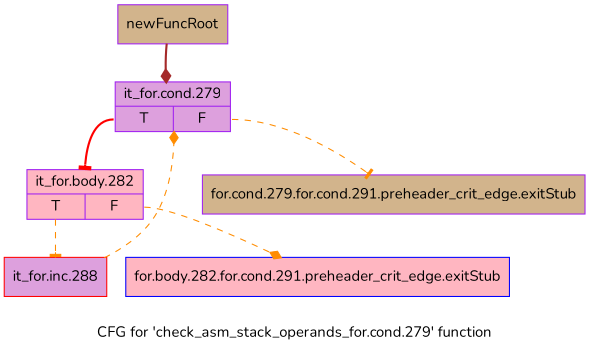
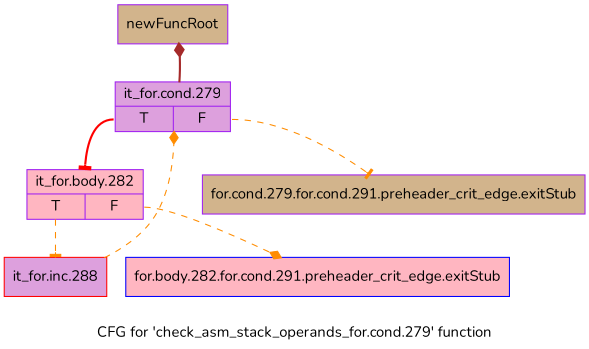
(166, 57) -> (180, 69)
